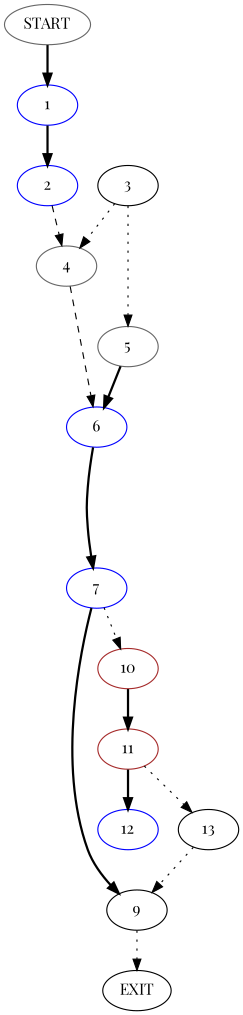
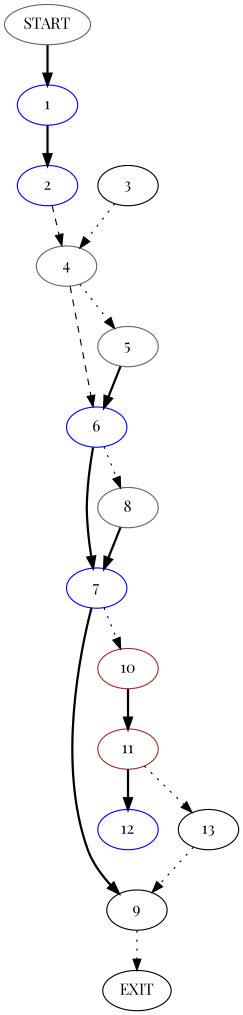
(128, 260) -> (94, 302)
none -> (128, 508)
